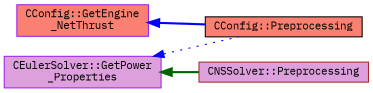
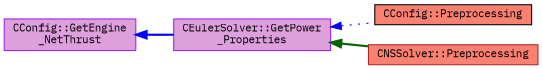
(83, 21) -> (70, 35)
(182, 24) -> (160, 35)
(284, 72) -> (453, 55)
